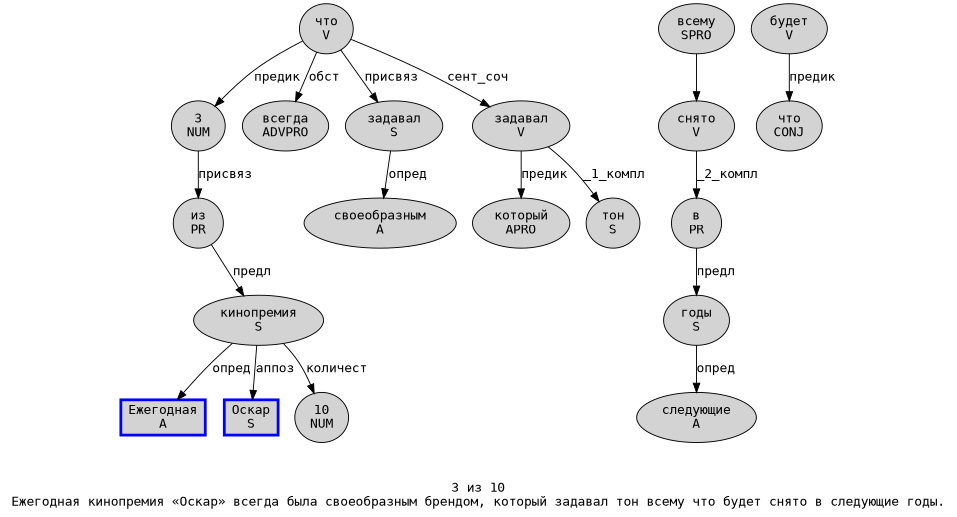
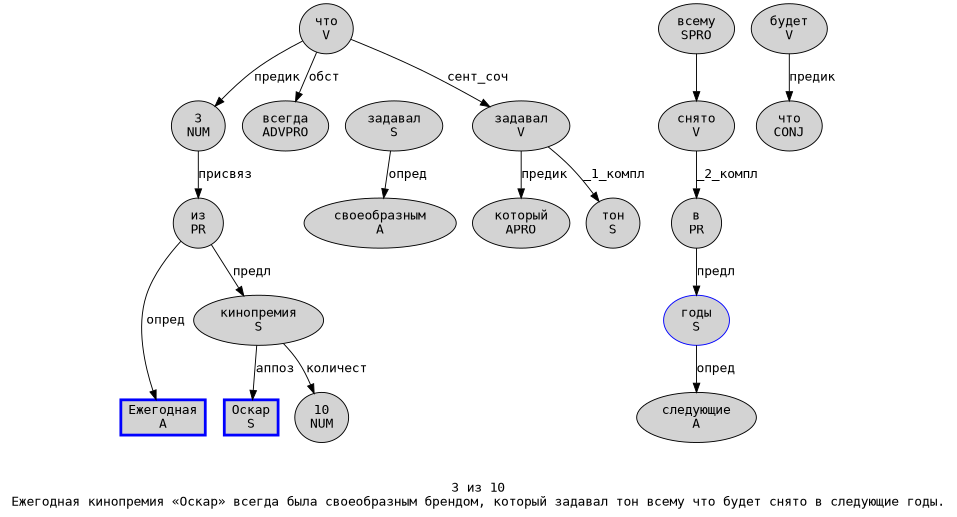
(357, 72) -> none
(697, 320) -> (697, 320)
(207, 367) -> (143, 311)
